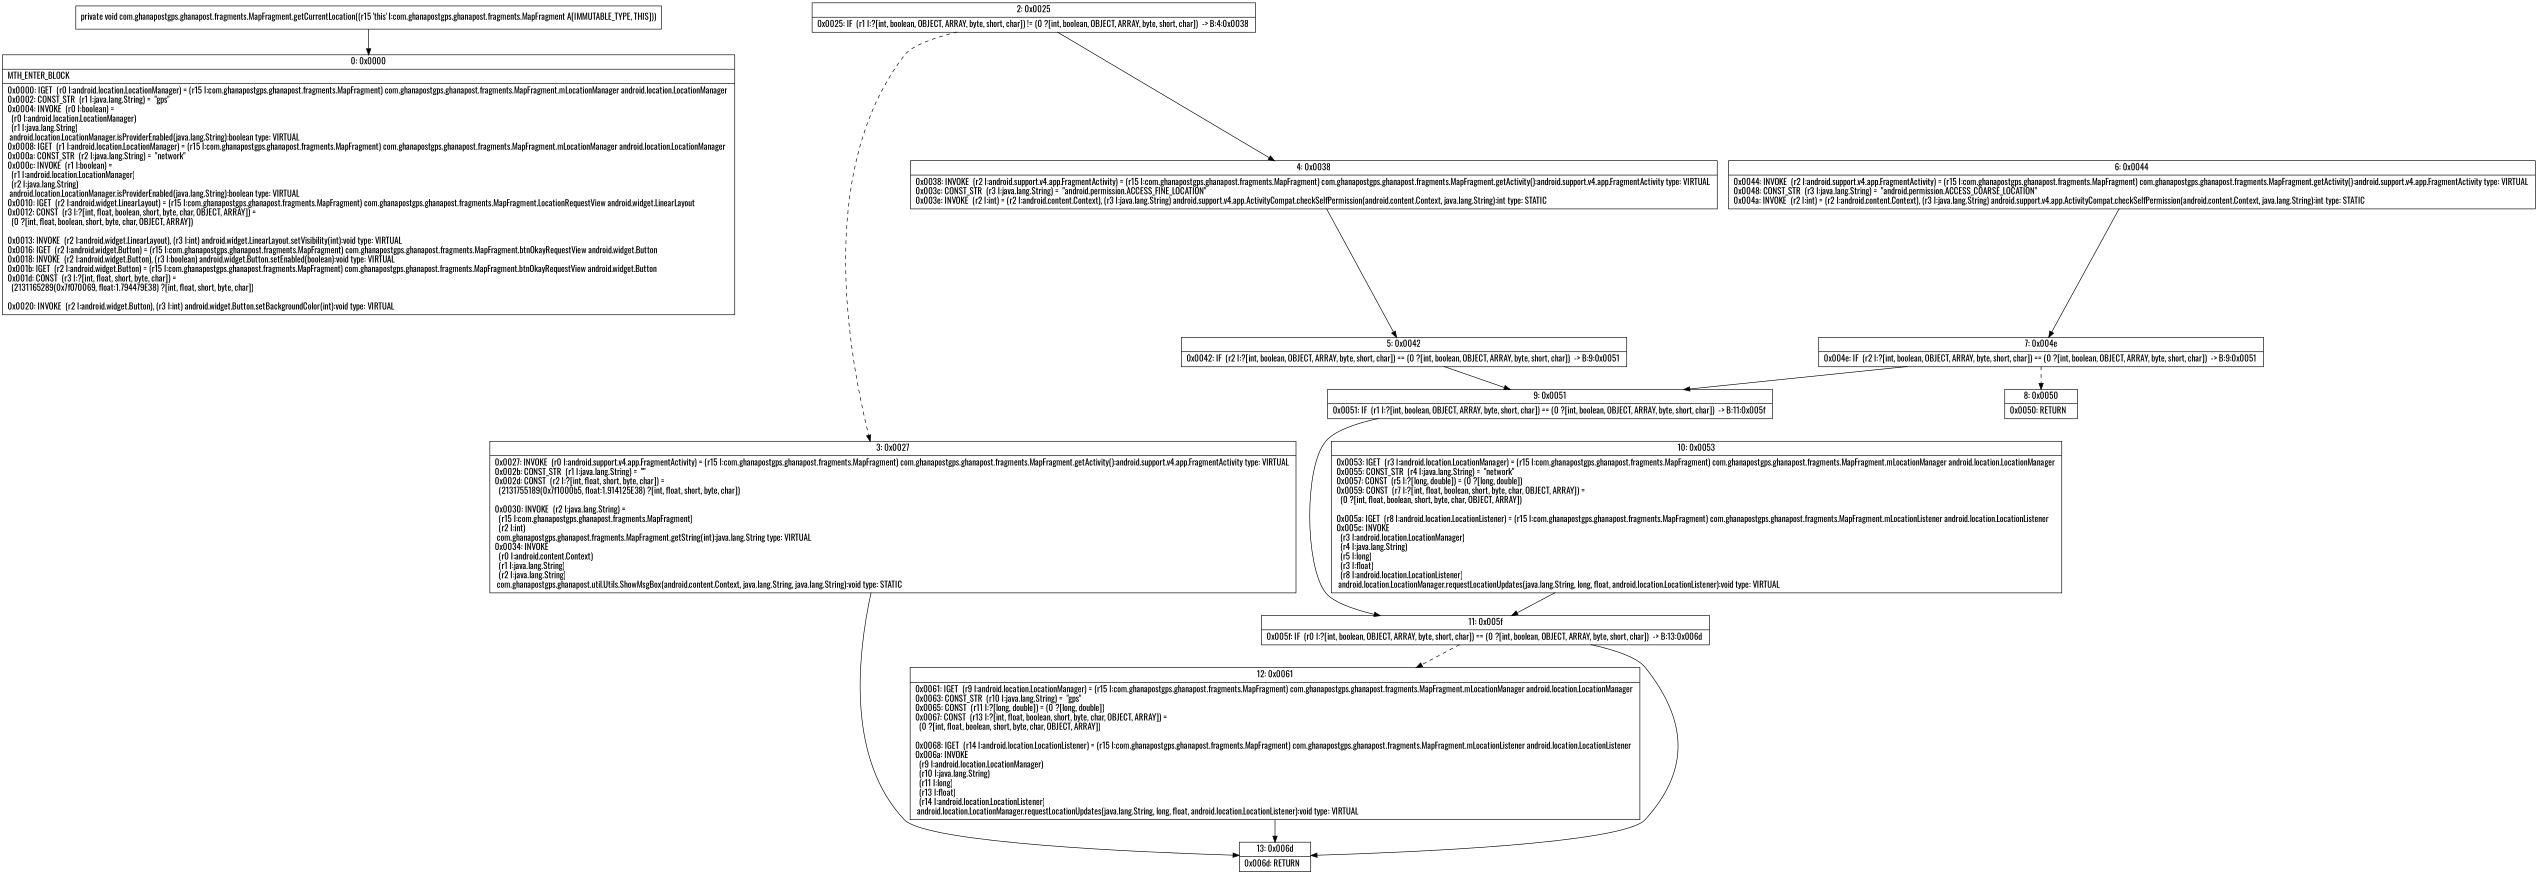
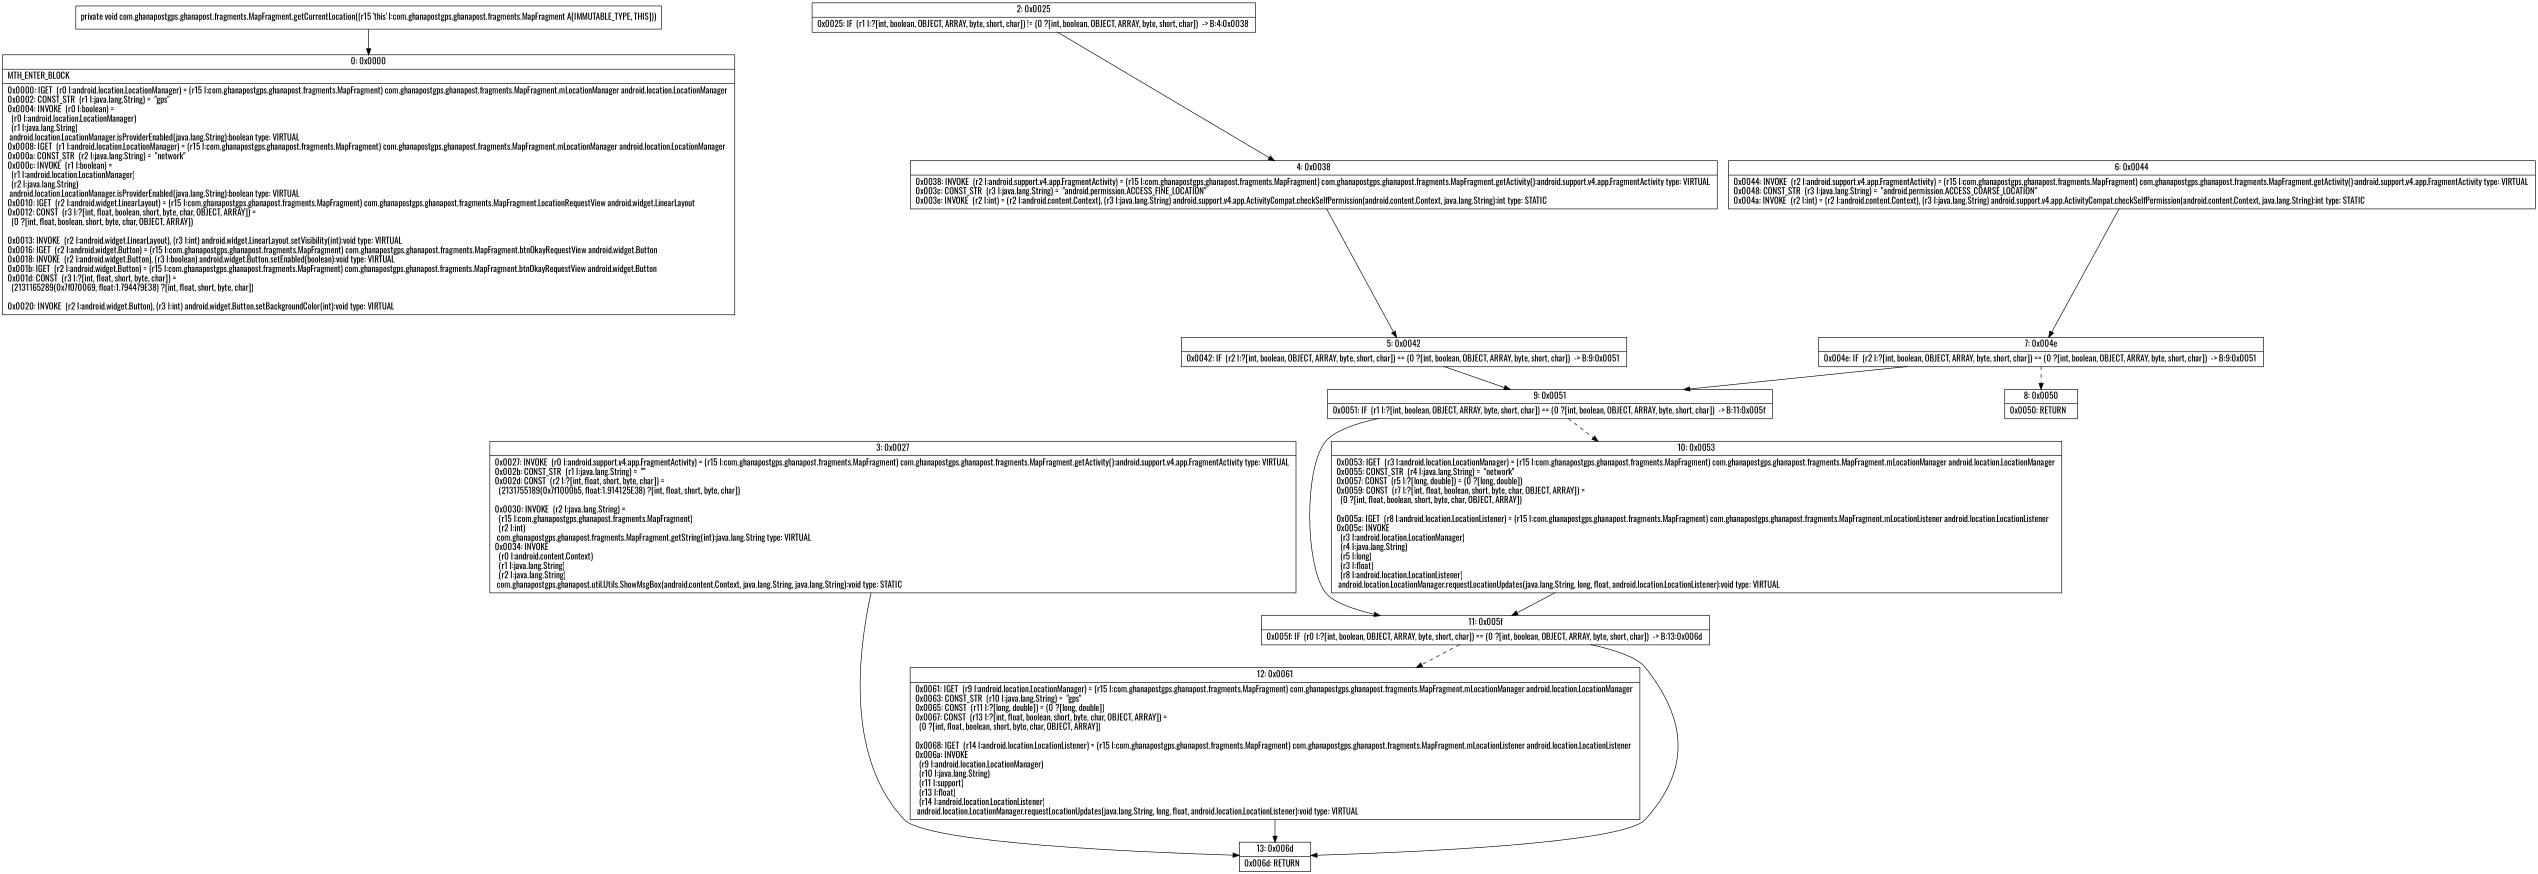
(849, 211) -> none
none -> (1581, 428)
(934, 784) -> (940, 784)
